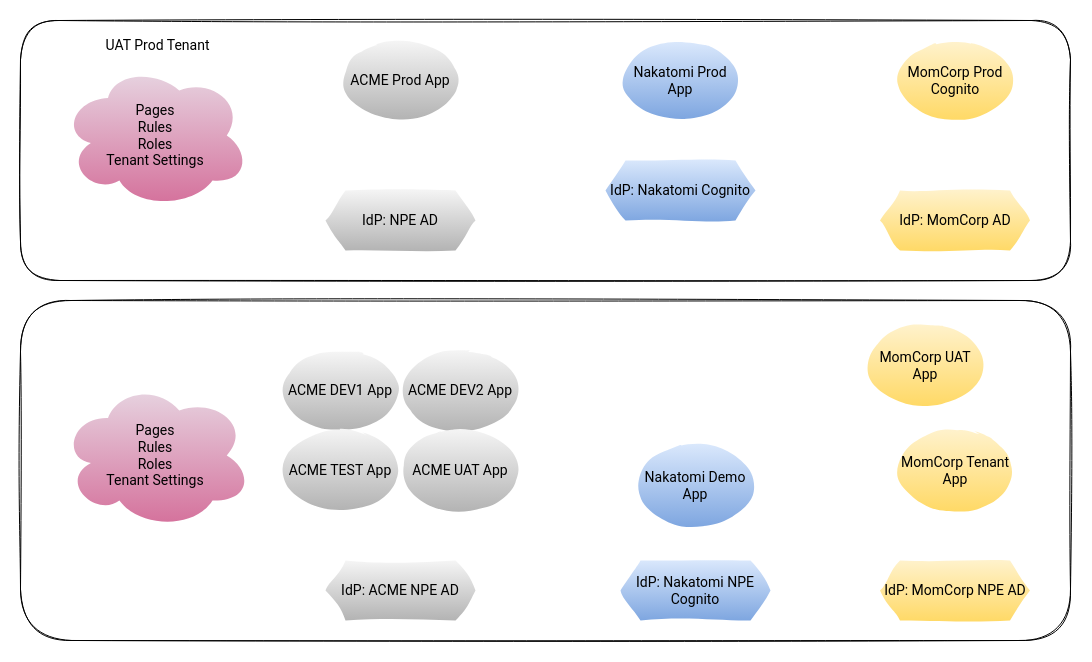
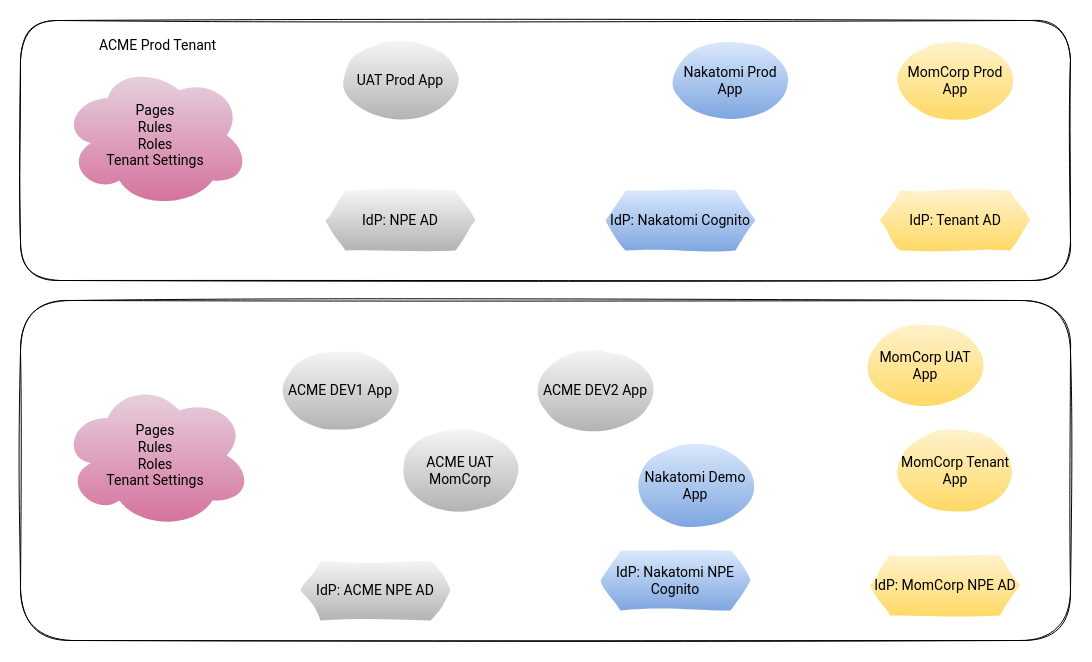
(158, 46) -> (158, 46)
(401, 81) -> (401, 81)
(681, 81) -> (731, 81)
(956, 81) -> (956, 81)
(681, 191) -> (681, 221)
(956, 221) -> (956, 221)
(461, 391) -> (596, 391)
(341, 471) -> none
(461, 471) -> (461, 471)
(401, 591) -> (376, 591)
(696, 591) -> (676, 581)
(955, 591) -> (945, 586)
